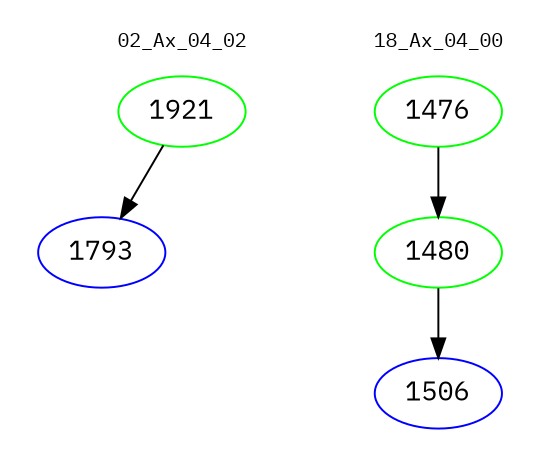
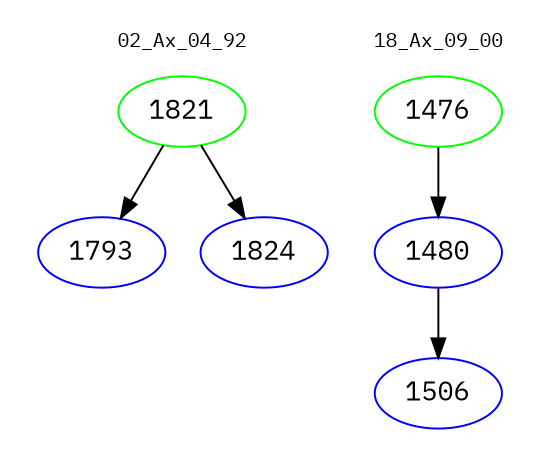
(183, 42) -> (183, 42)
(439, 42) -> (439, 42)
(182, 112) -> (182, 112)
none -> (264, 252)
(438, 252) -> (438, 252)
